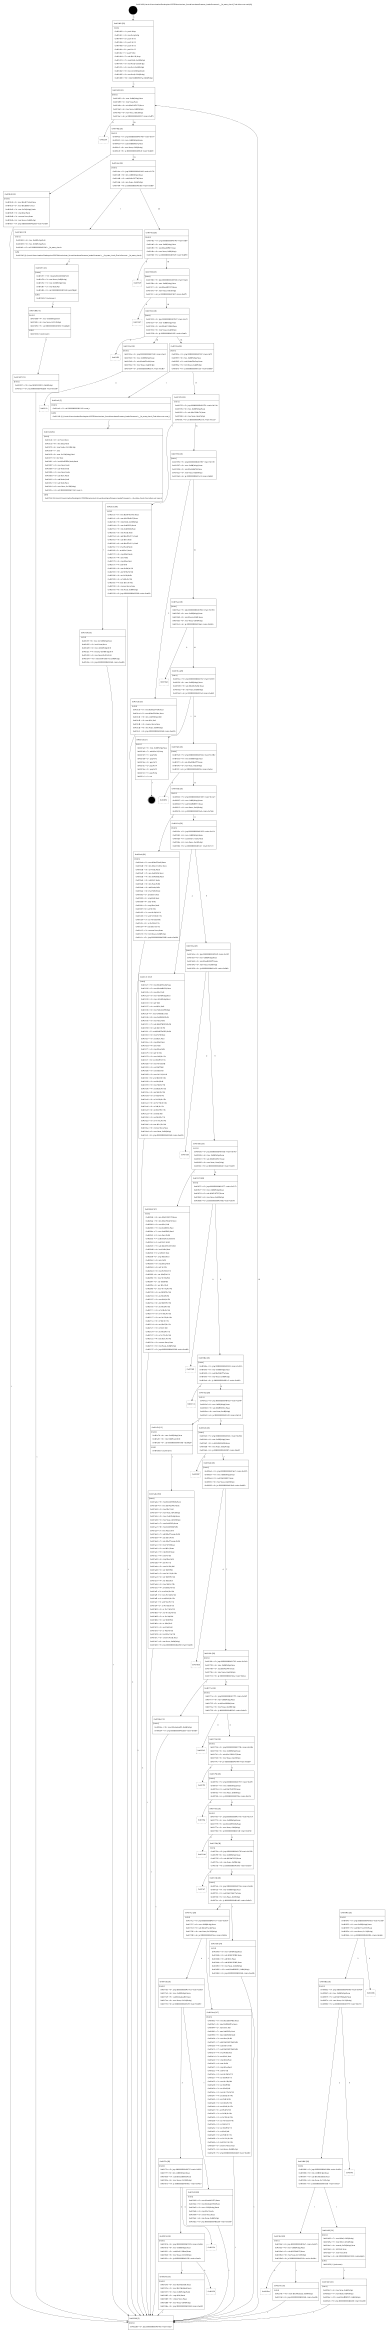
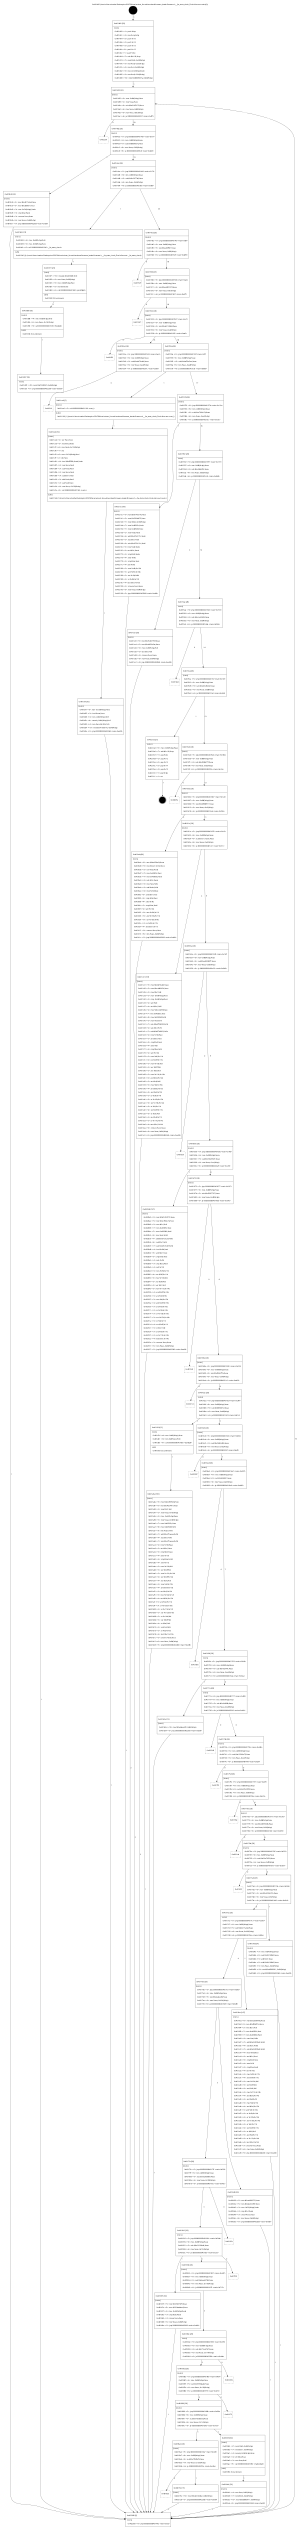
none -> (203, 2276)
